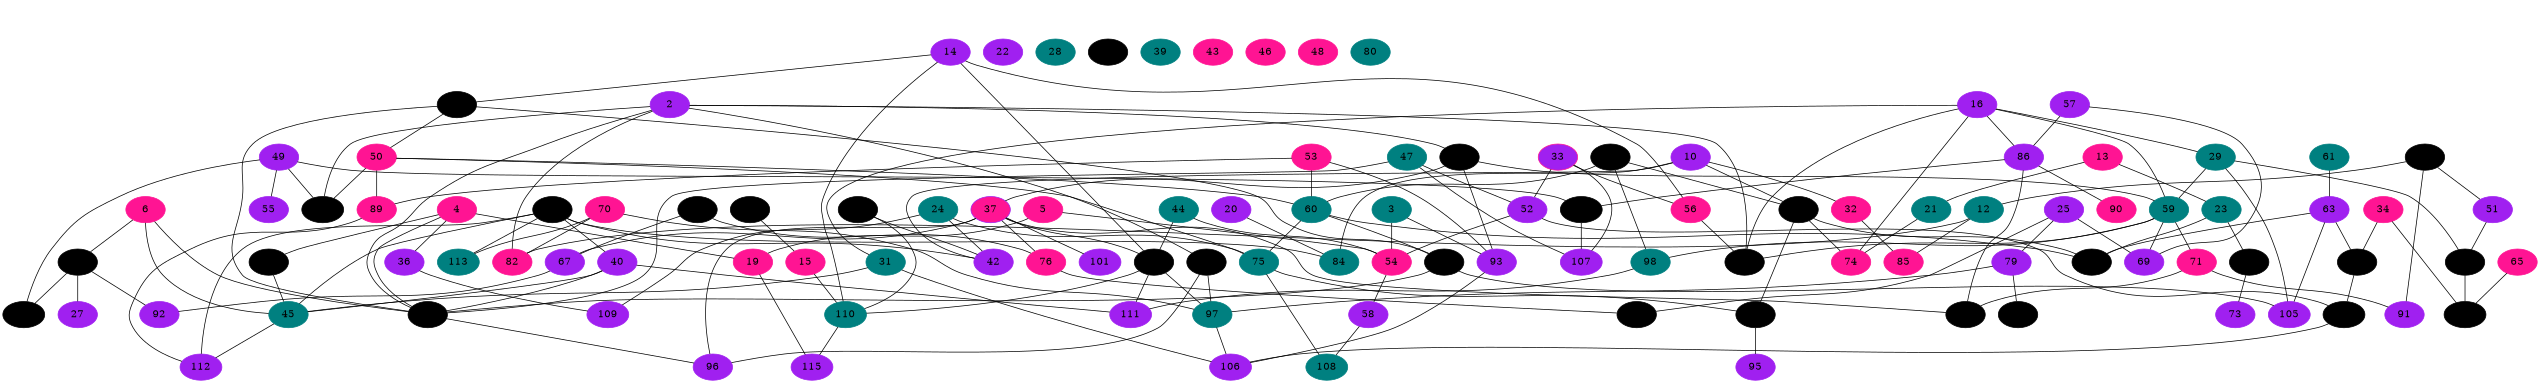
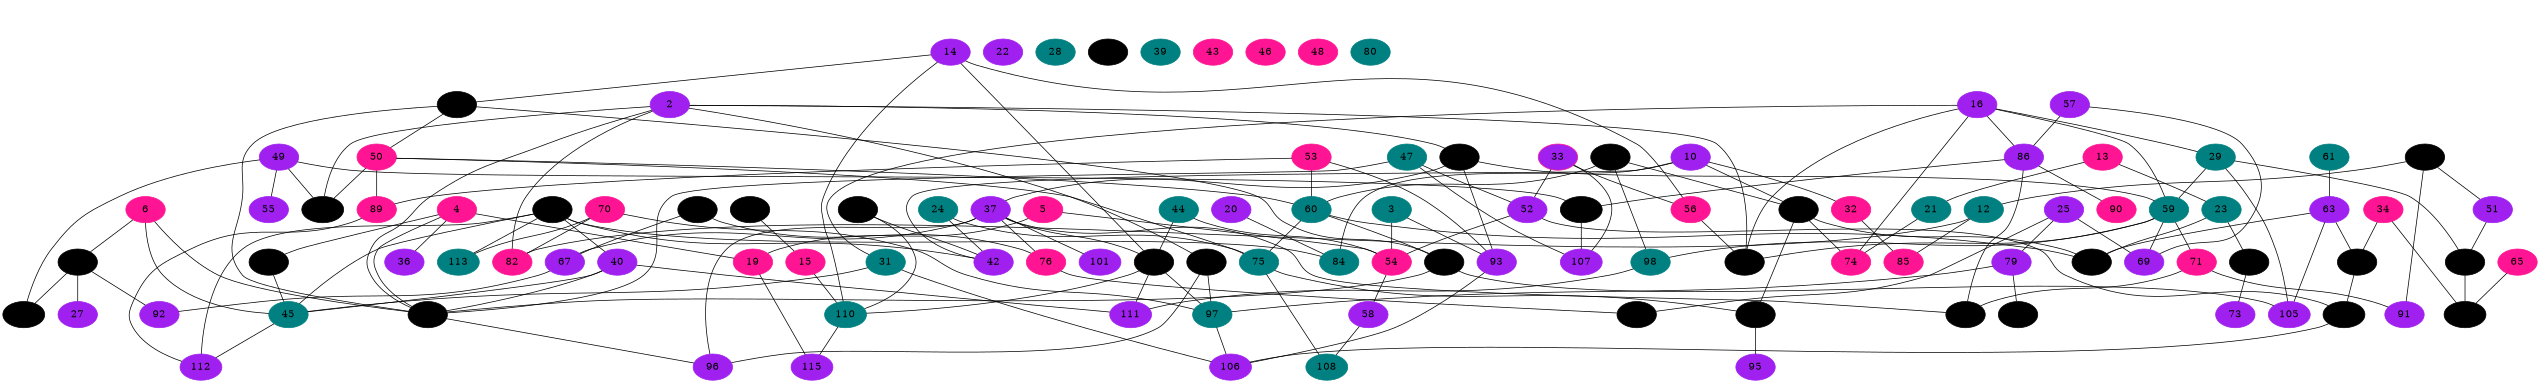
(991, 210) -> (991, 210)
(608, 315) -> none
